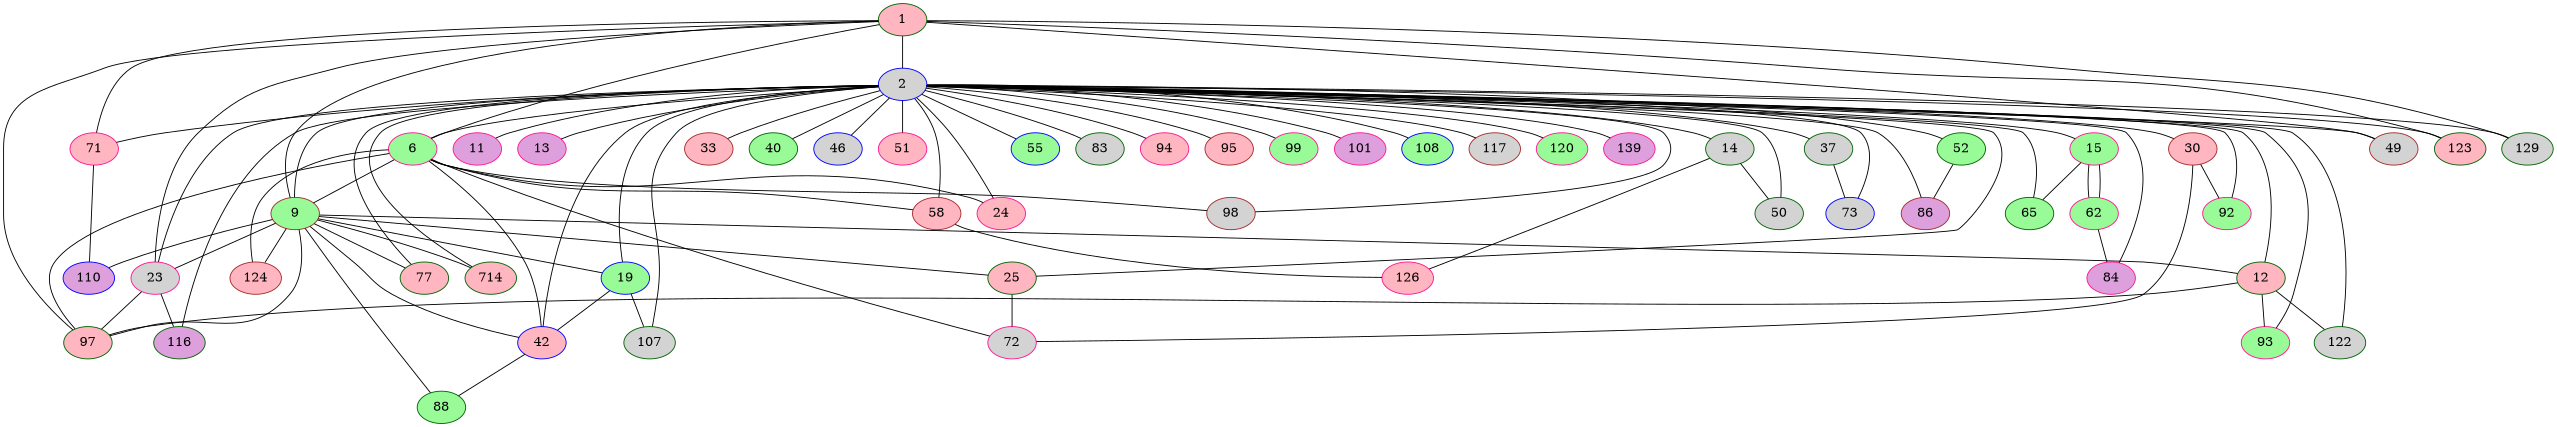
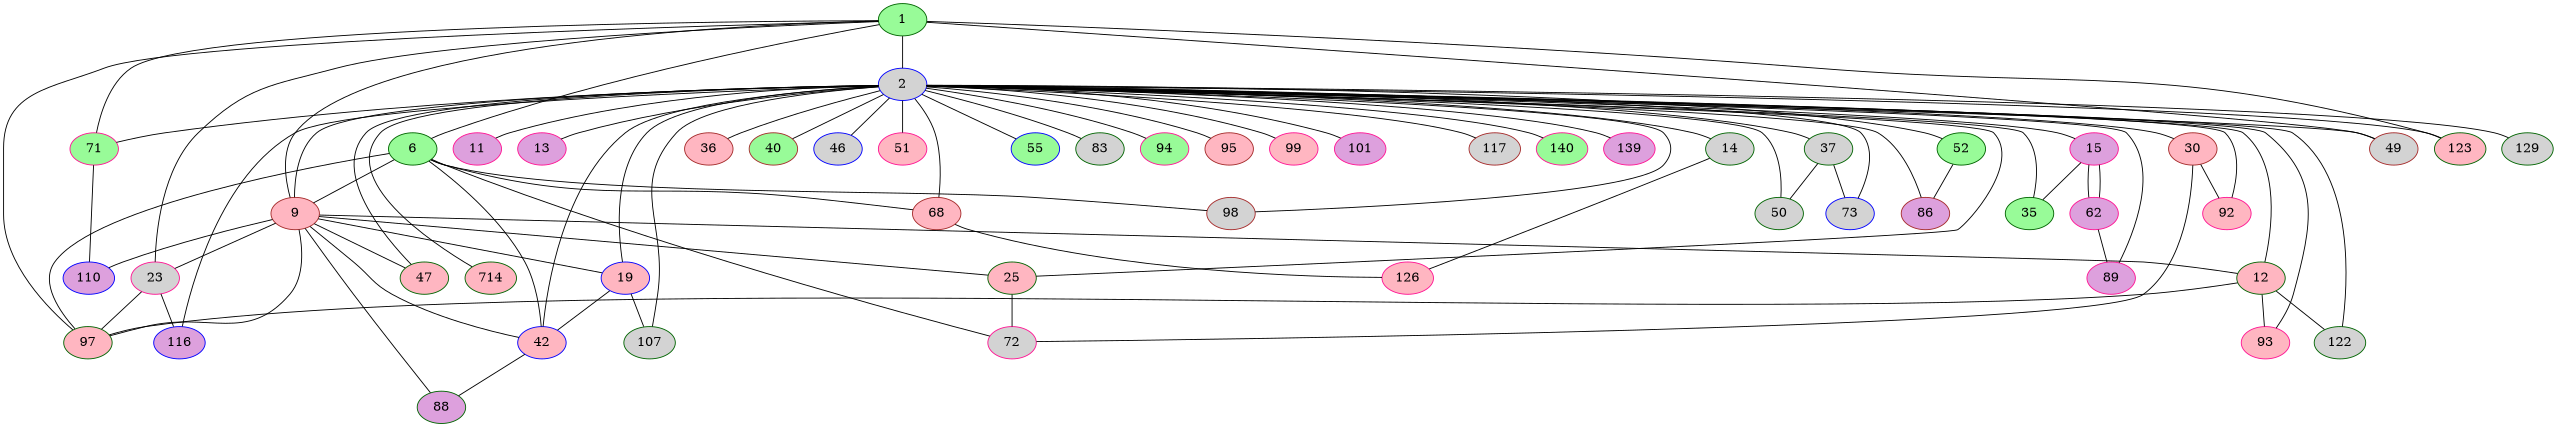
(903, 20) -> (903, 20)
(1721, 44) -> none
(478, 100) -> none
(564, 113) -> none
(94, 149) -> (94, 149)
(413, 149) -> (413, 149)
(709, 149) -> (709, 149)
(773, 149) -> (773, 149)
(1165, 149) -> (1165, 149)
(1294, 149) -> (1294, 149)
(1427, 149) -> none
(1562, 149) -> (1562, 149)
(2094, 149) -> (2094, 149)
(1755, 181) -> (1804, 181)
(295, 214) -> (295, 214)
(937, 214) -> (937, 214)
(1001, 214) -> none
(2030, 214) -> (2030, 214)
(2094, 214) -> (2094, 214)
(2227, 214) -> (2227, 214)
(403, 244) -> none
(256, 278) -> none
(424, 278) -> (424, 278)
(625, 278) -> (625, 278)
(2111, 278) -> (2111, 278)
(179, 343) -> (179, 343)
(2265, 343) -> (2265, 343)
(441, 407) -> (441, 407)
